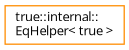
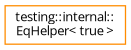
(65, 25) -> (65, 25)
